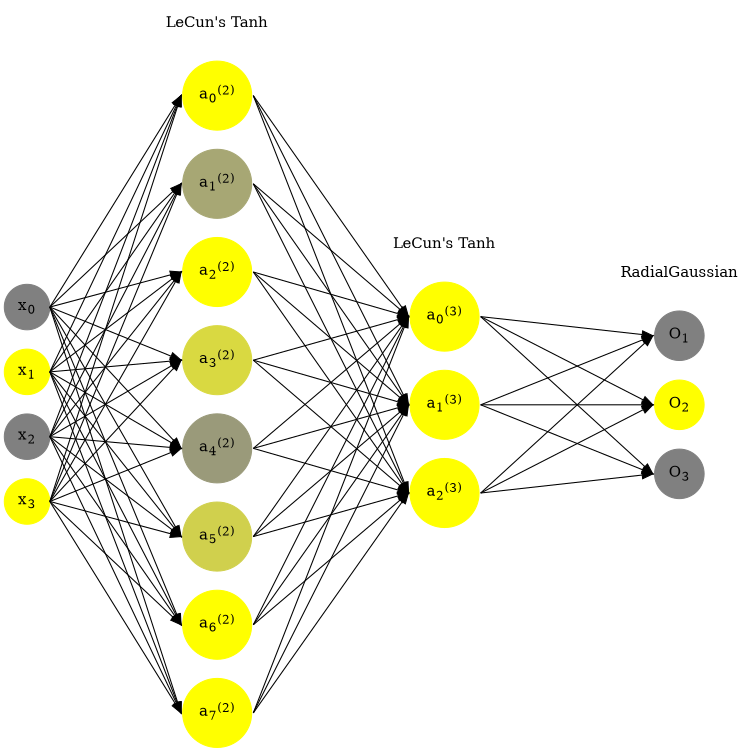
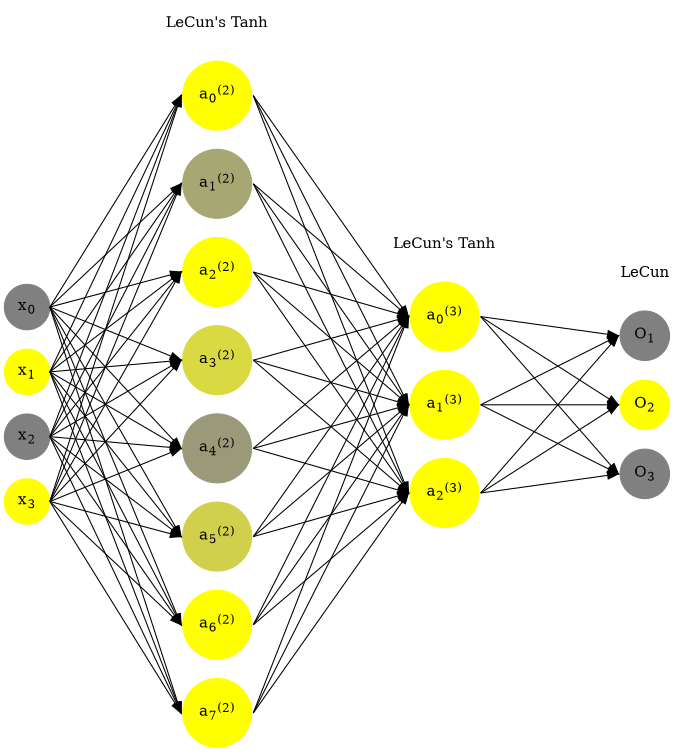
(679, 273) -> (645, 273)
